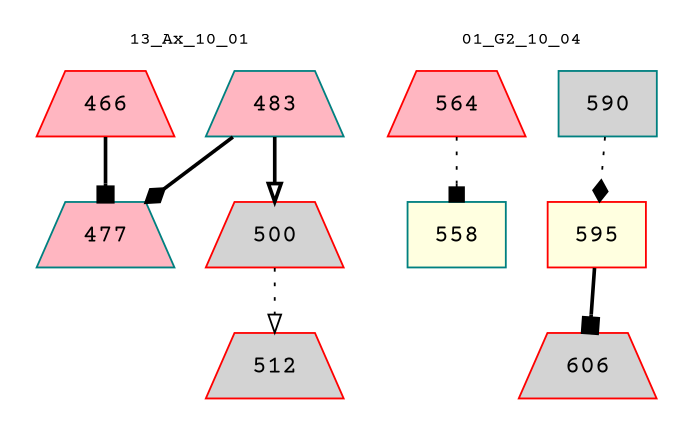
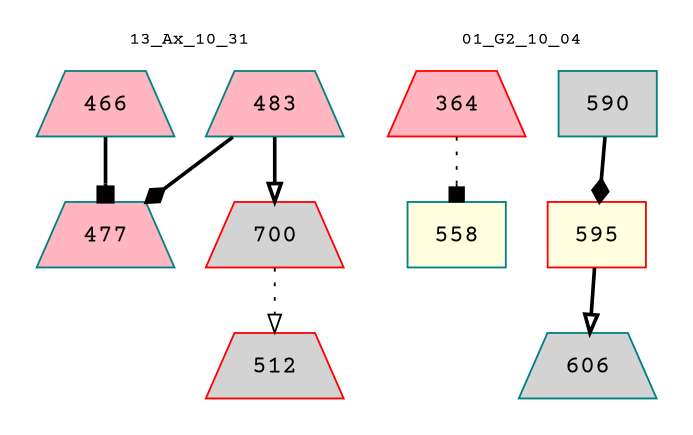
(190, 39) -> (190, 39)
(106, 104) -> (106, 104)
(457, 104) -> (457, 104)
(603, 158) -> (603, 158)
(275, 235) -> (275, 235)
(593, 291) -> (593, 291)
(588, 366) -> (588, 366)
